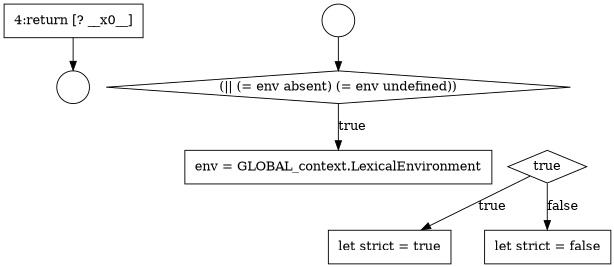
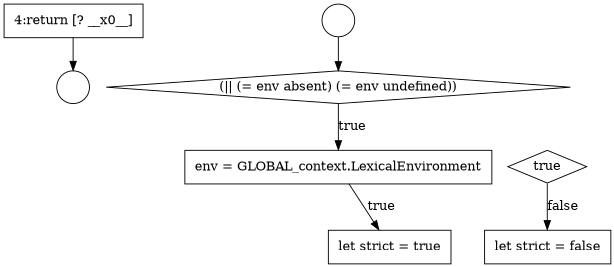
(480, 201) -> (361, 203)
